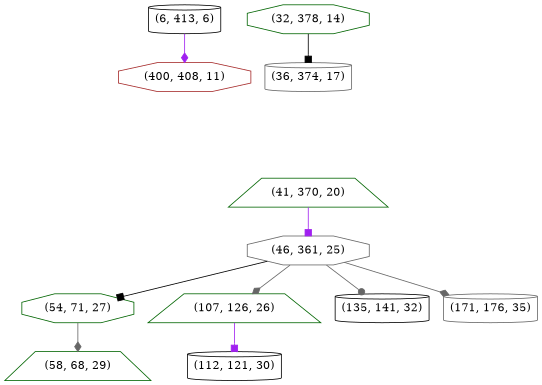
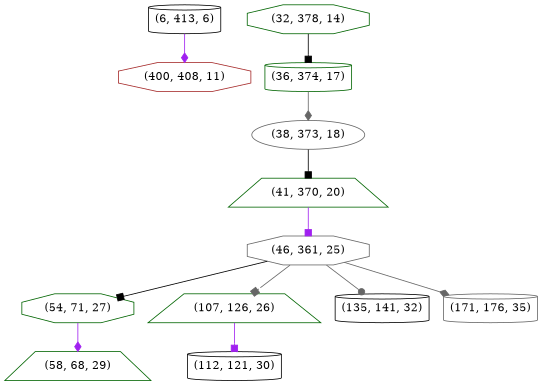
(308, 77) -> (308, 77)
none -> (308, 135)
(275, 276) -> (275, 276)
(78, 332) -> (78, 332)
